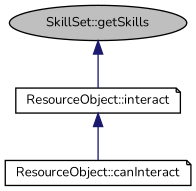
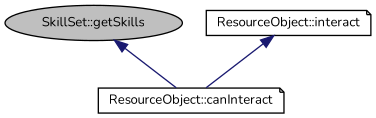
(98, 71) -> (151, 68)
